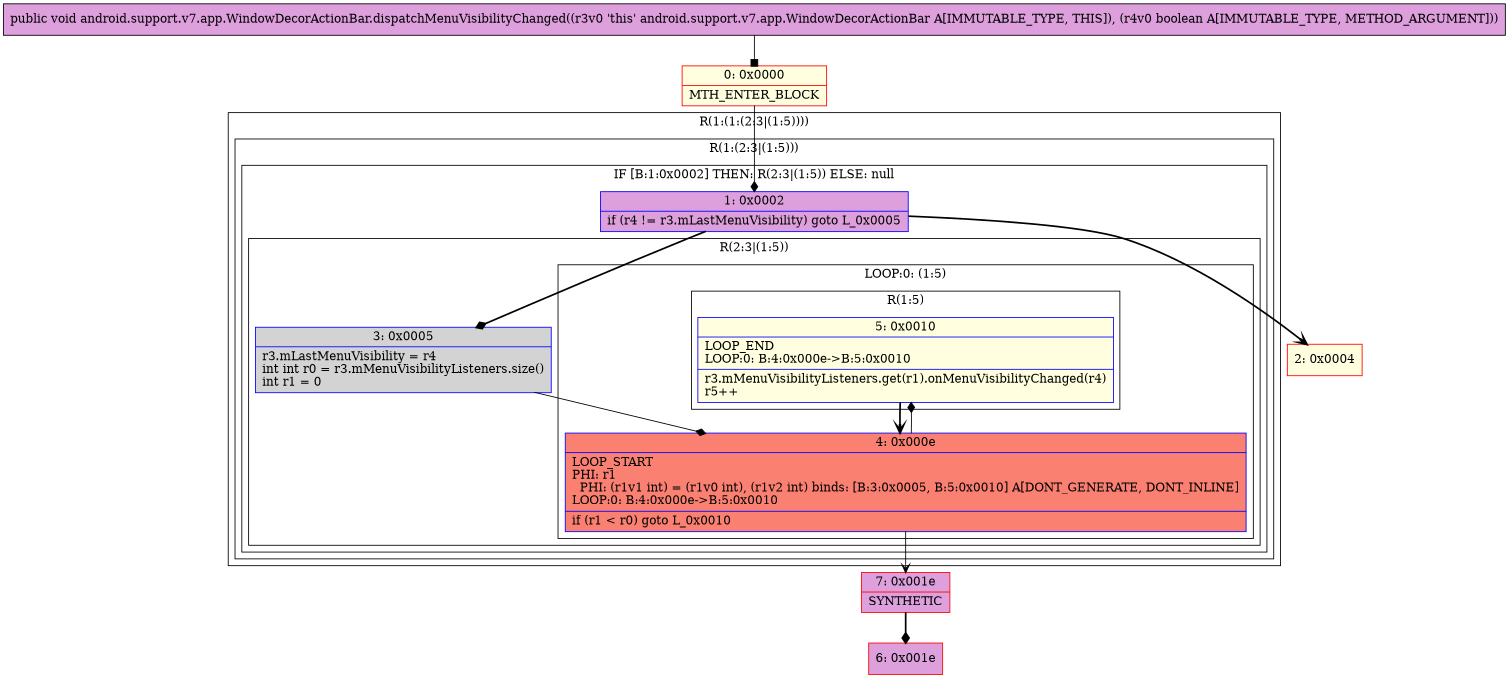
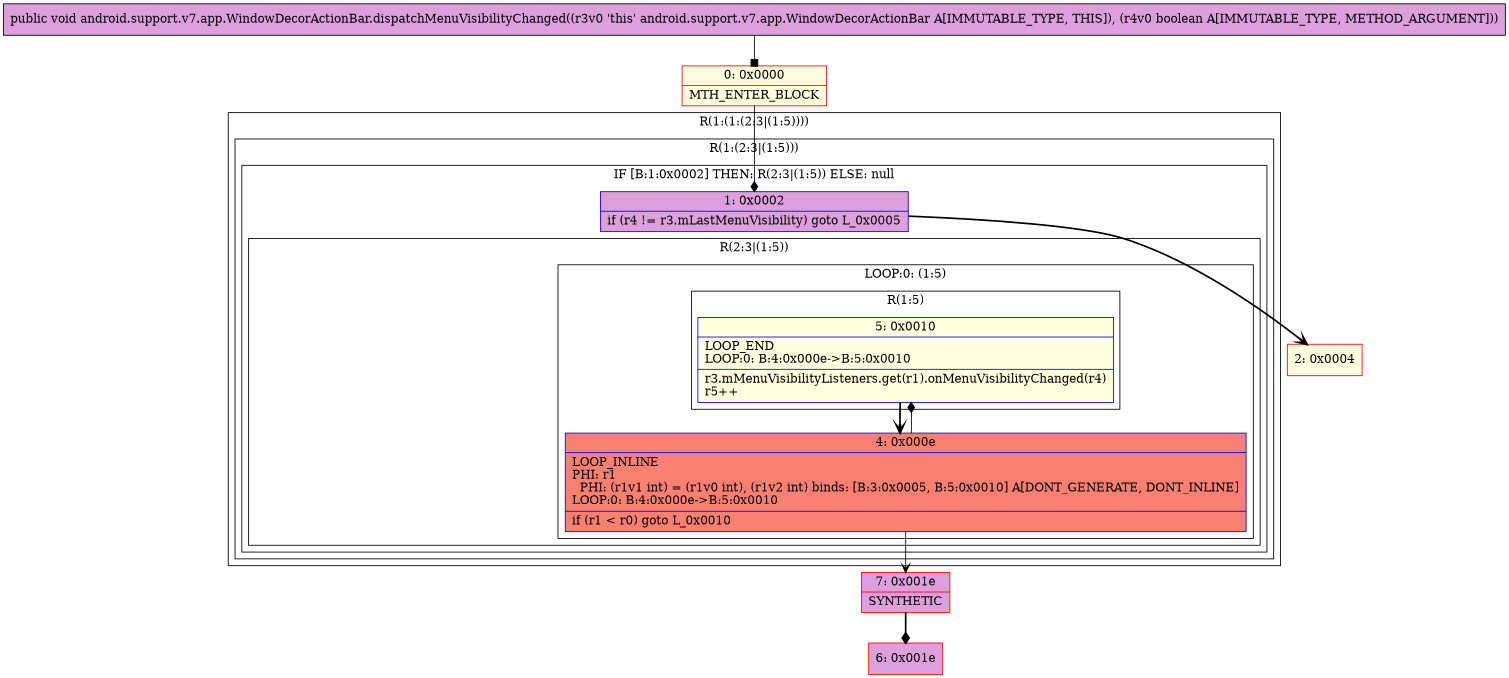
(403, 360) -> none
(613, 462) -> (616, 462)
